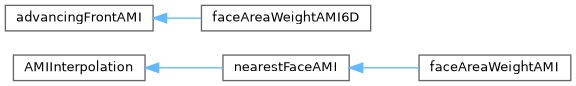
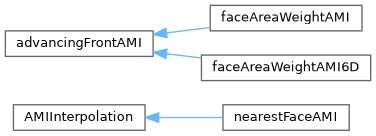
(391, 68) -> (188, 30)
